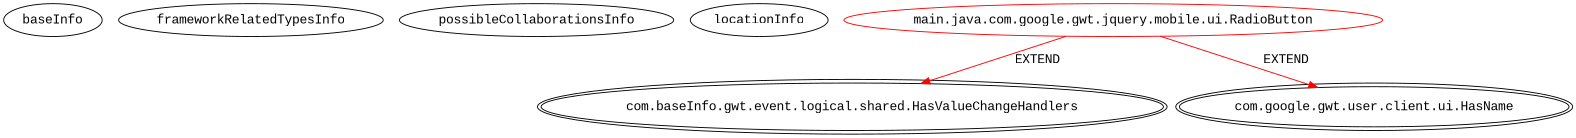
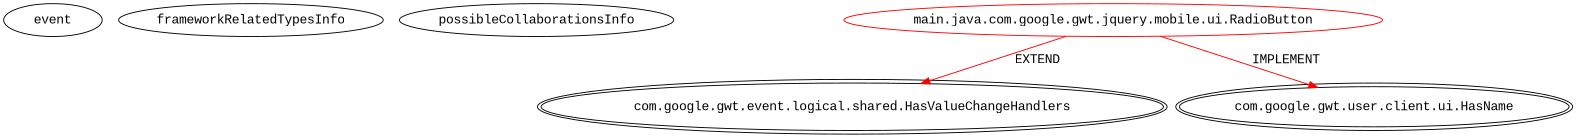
(53, 20) -> (53, 20)
(759, 20) -> none
(1286, 60) -> (1286, 60)
(852, 107) -> (852, 107)
